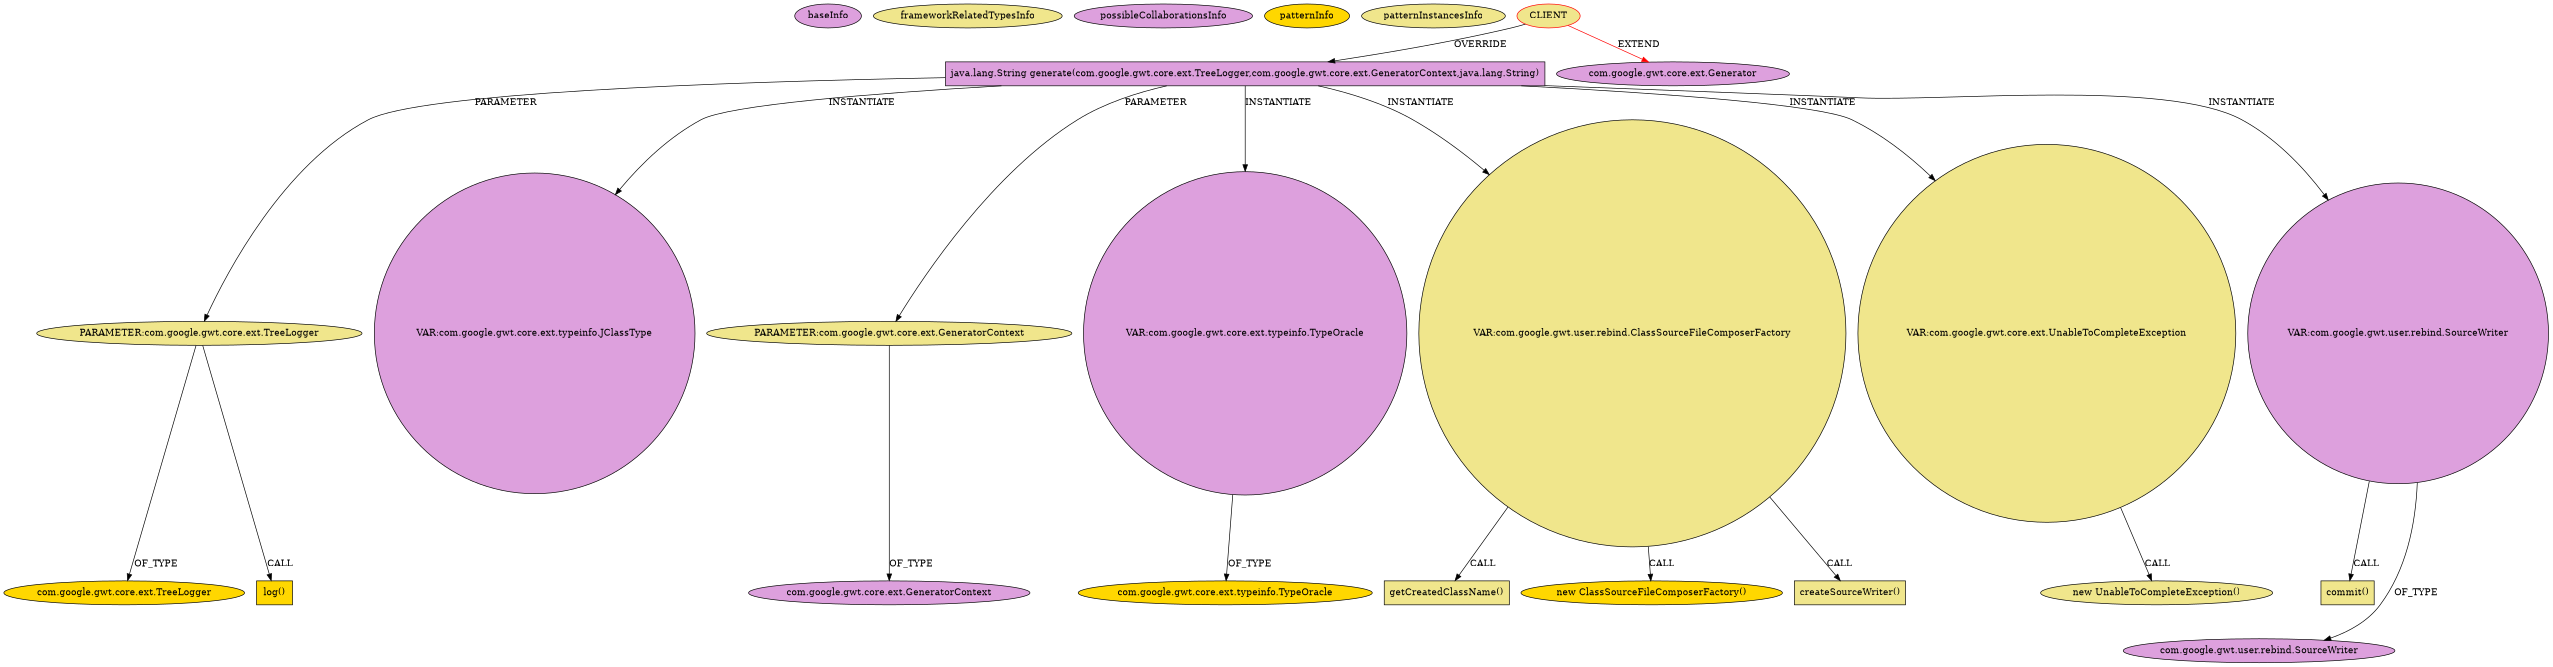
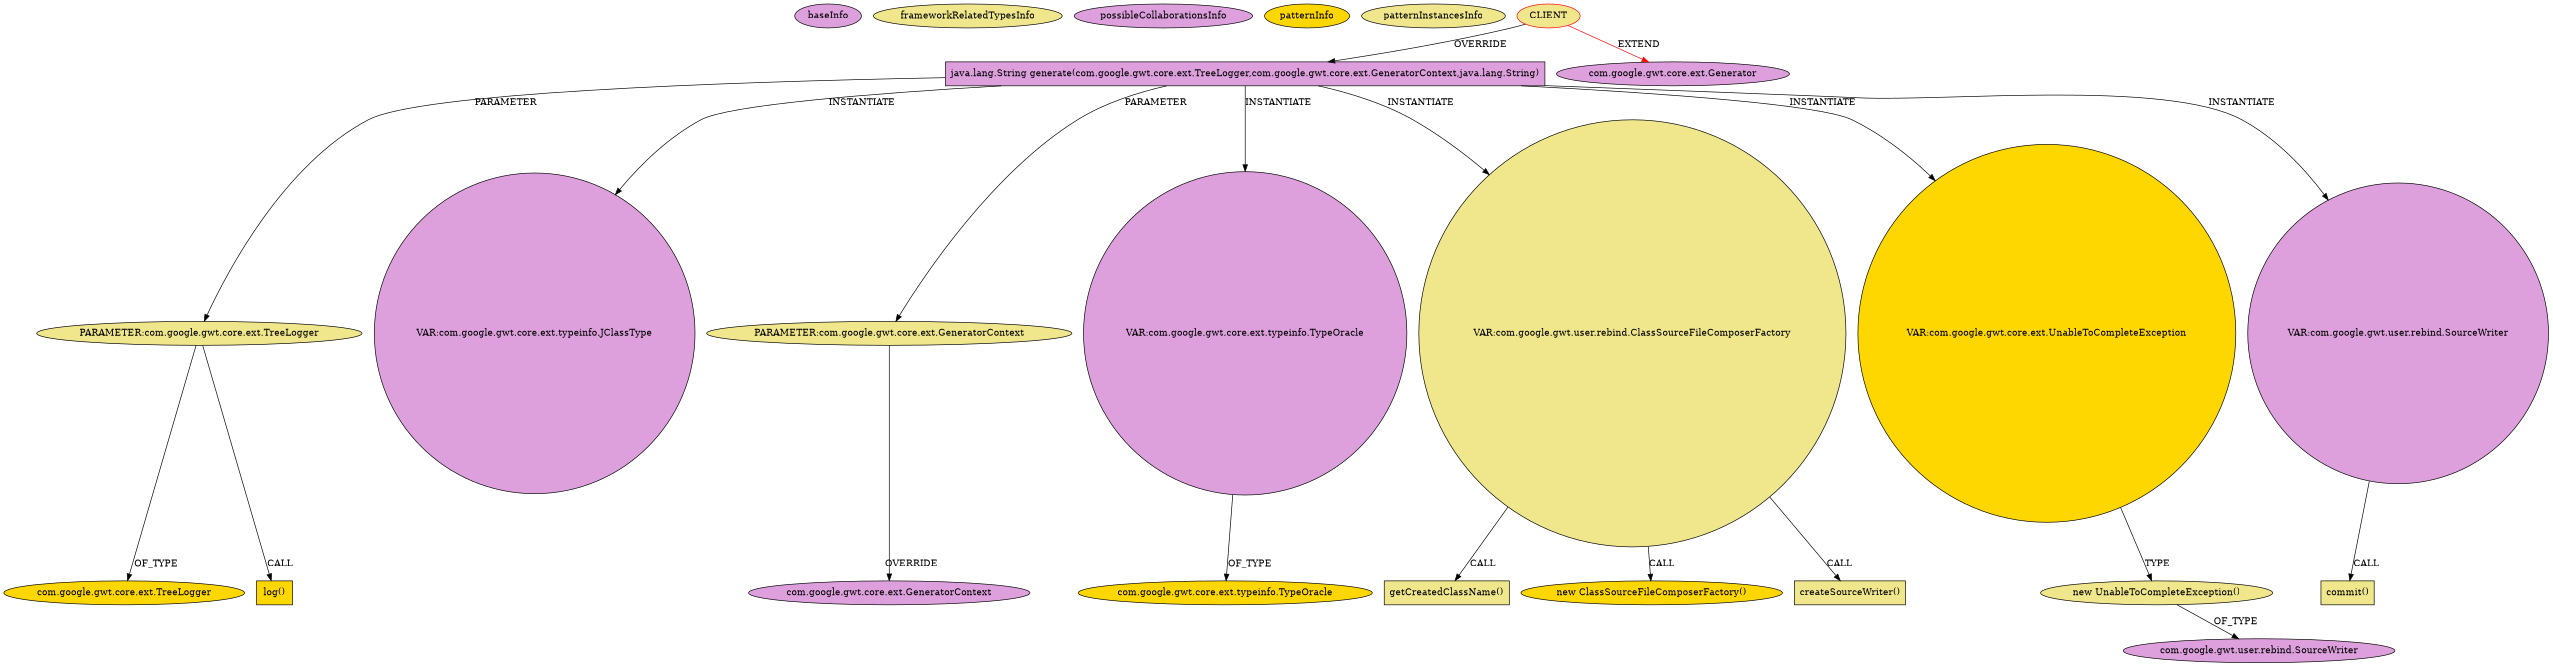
(2047, 333) -> (2047, 333)
(912, 564) -> (912, 564)
(2158, 564) -> (2158, 564)
(2397, 575) -> (2205, 620)
